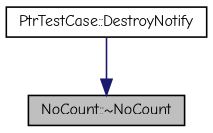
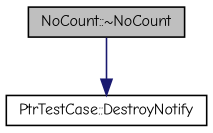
(106, 58) -> (106, 58)
